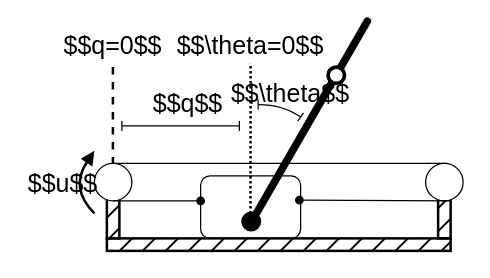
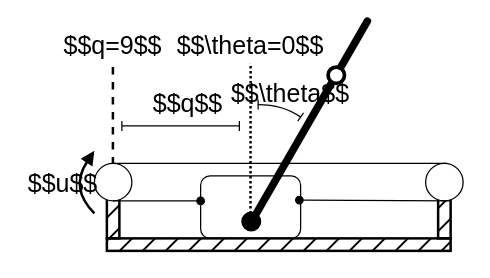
(113, 44) -> (113, 44)
